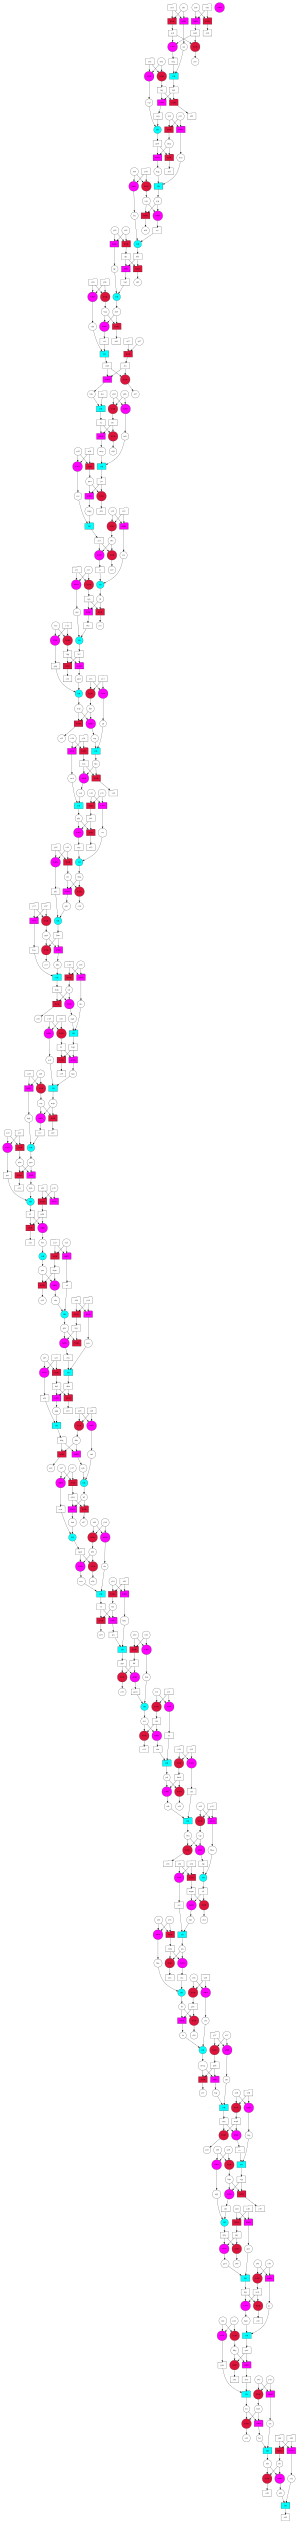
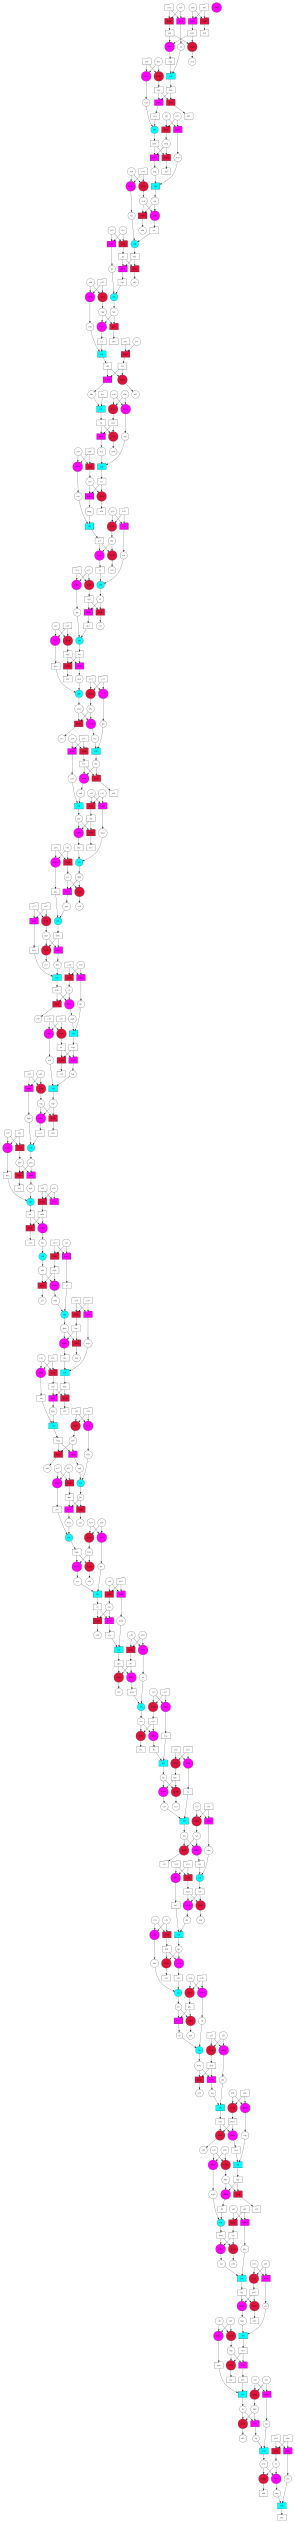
(93, 282) -> (91, 282)
none -> (77, 1358)
